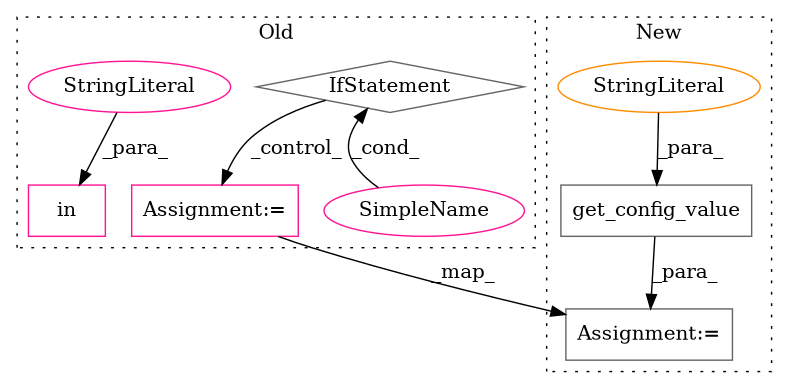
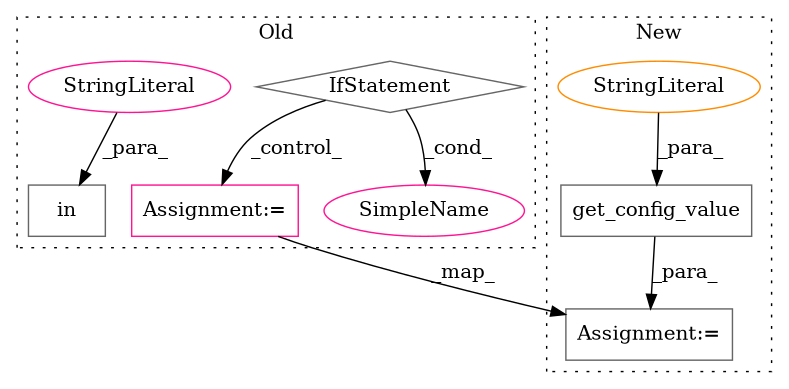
(351, 158) -> (420, 139)
(67, 211) -> (67, 211)
